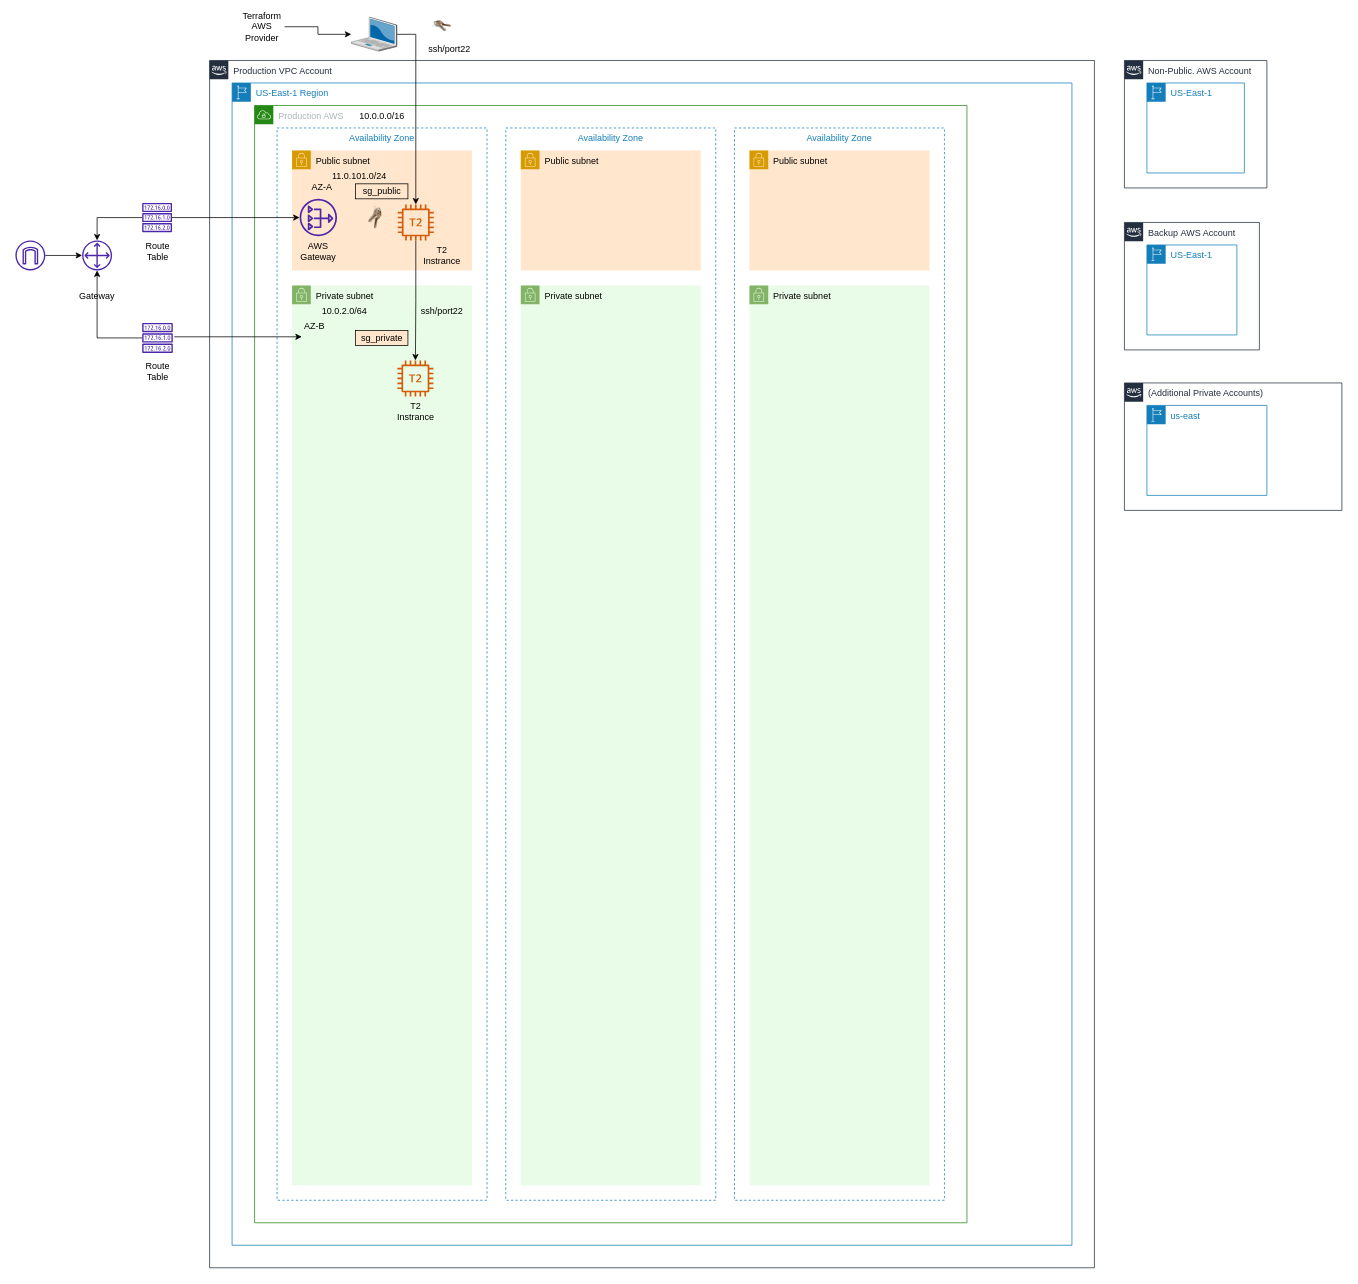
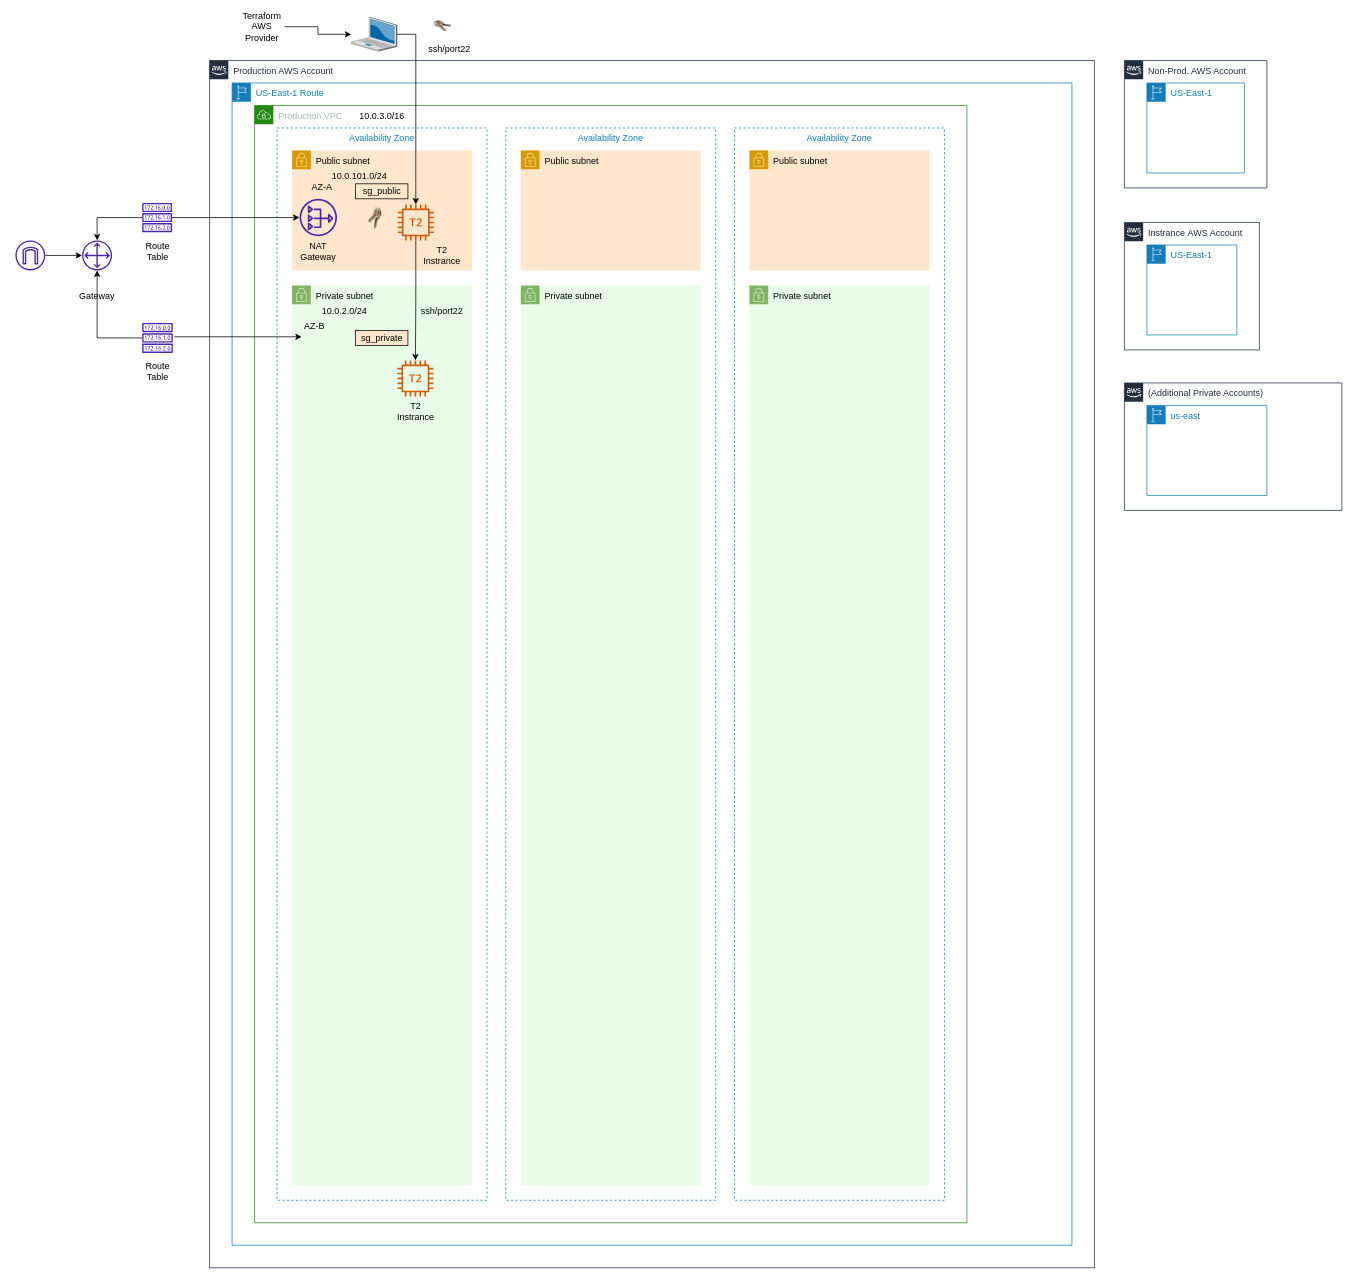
(286, 71) -> (286, 71)
(1201, 71) -> (1198, 71)
(294, 94) -> (293, 94)
(312, 116) -> (312, 116)
(382, 117) -> (382, 117)
(360, 177) -> (360, 177)
(1193, 233) -> (1200, 233)
(318, 252) -> (318, 252)
(345, 312) -> (345, 312)
